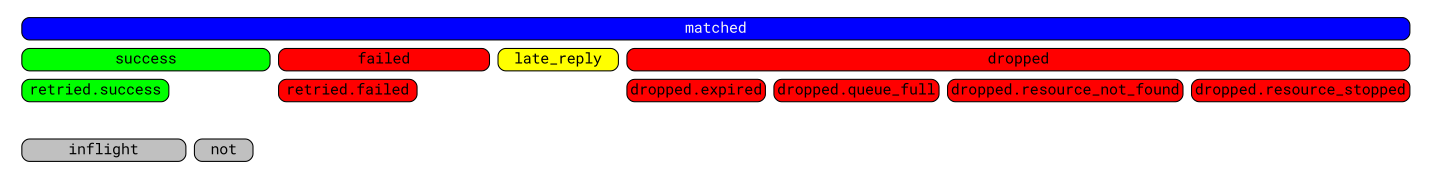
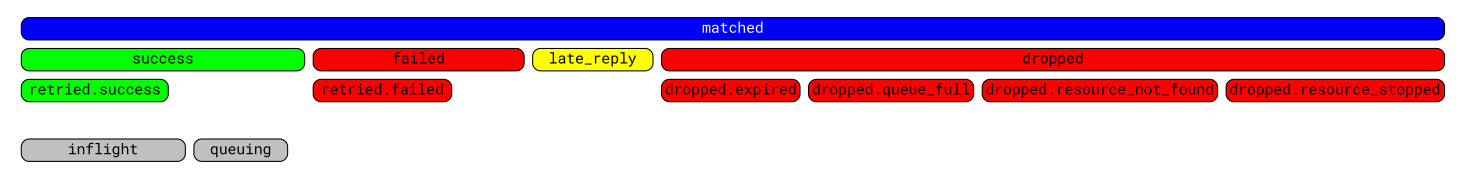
(224, 150) -> (241, 150)
